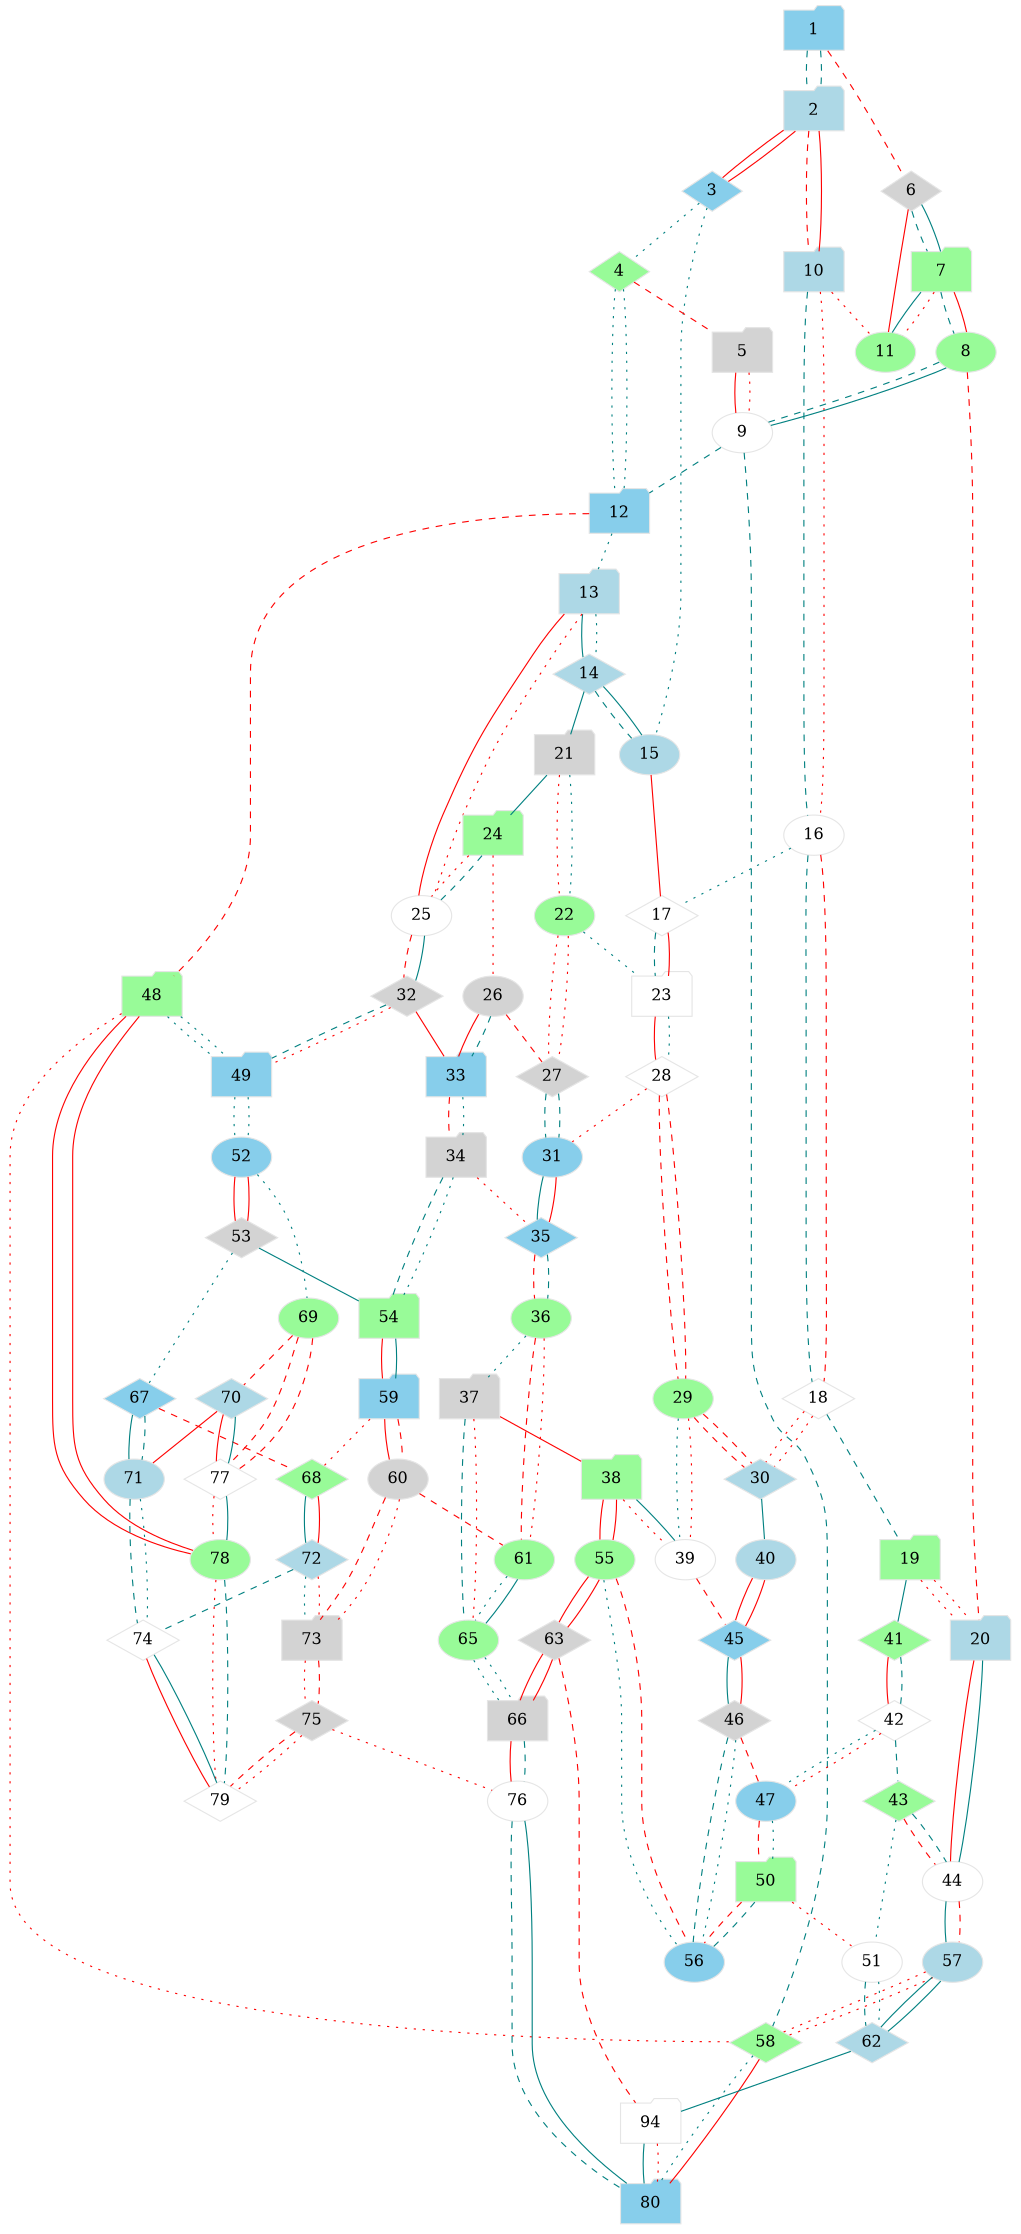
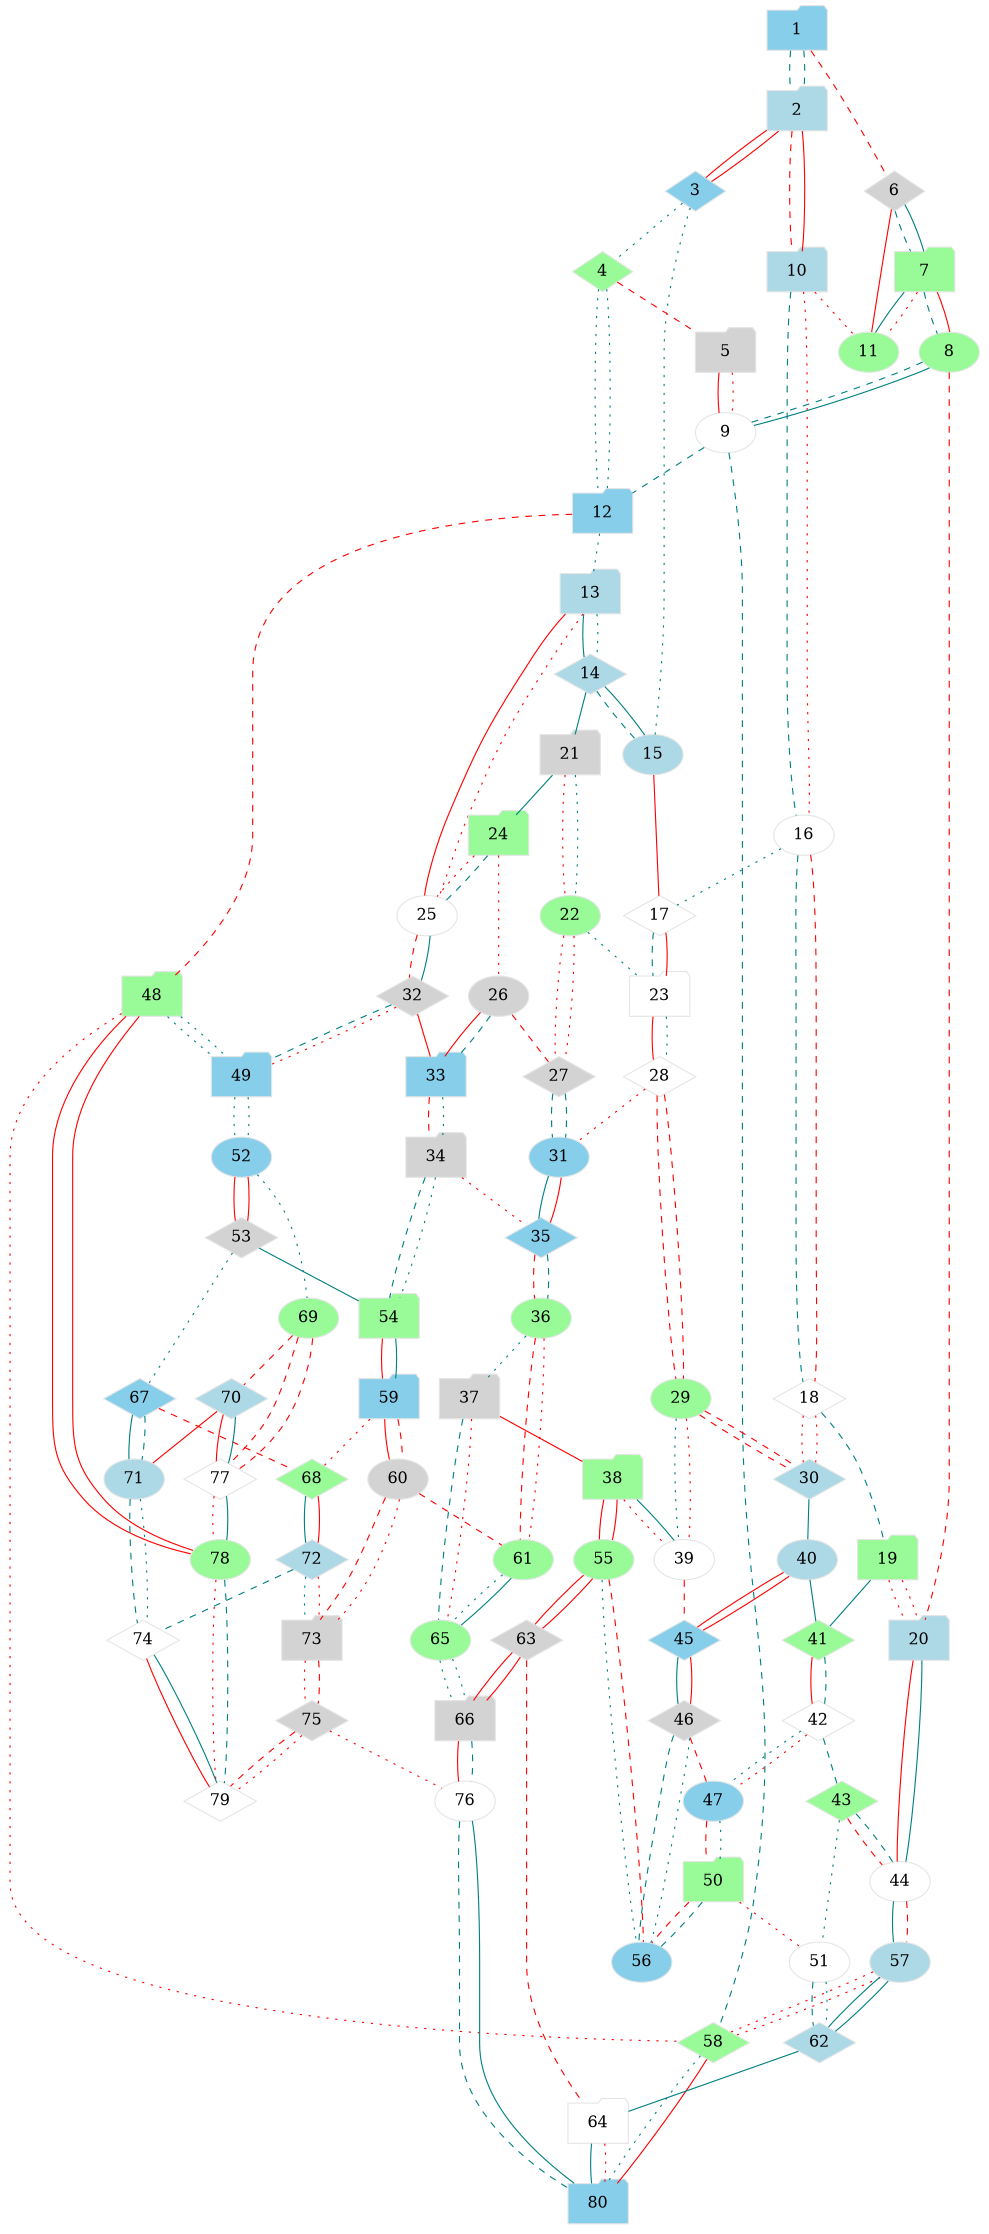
none -> (813, 1601)
(651, 2123) -> (598, 2123)
